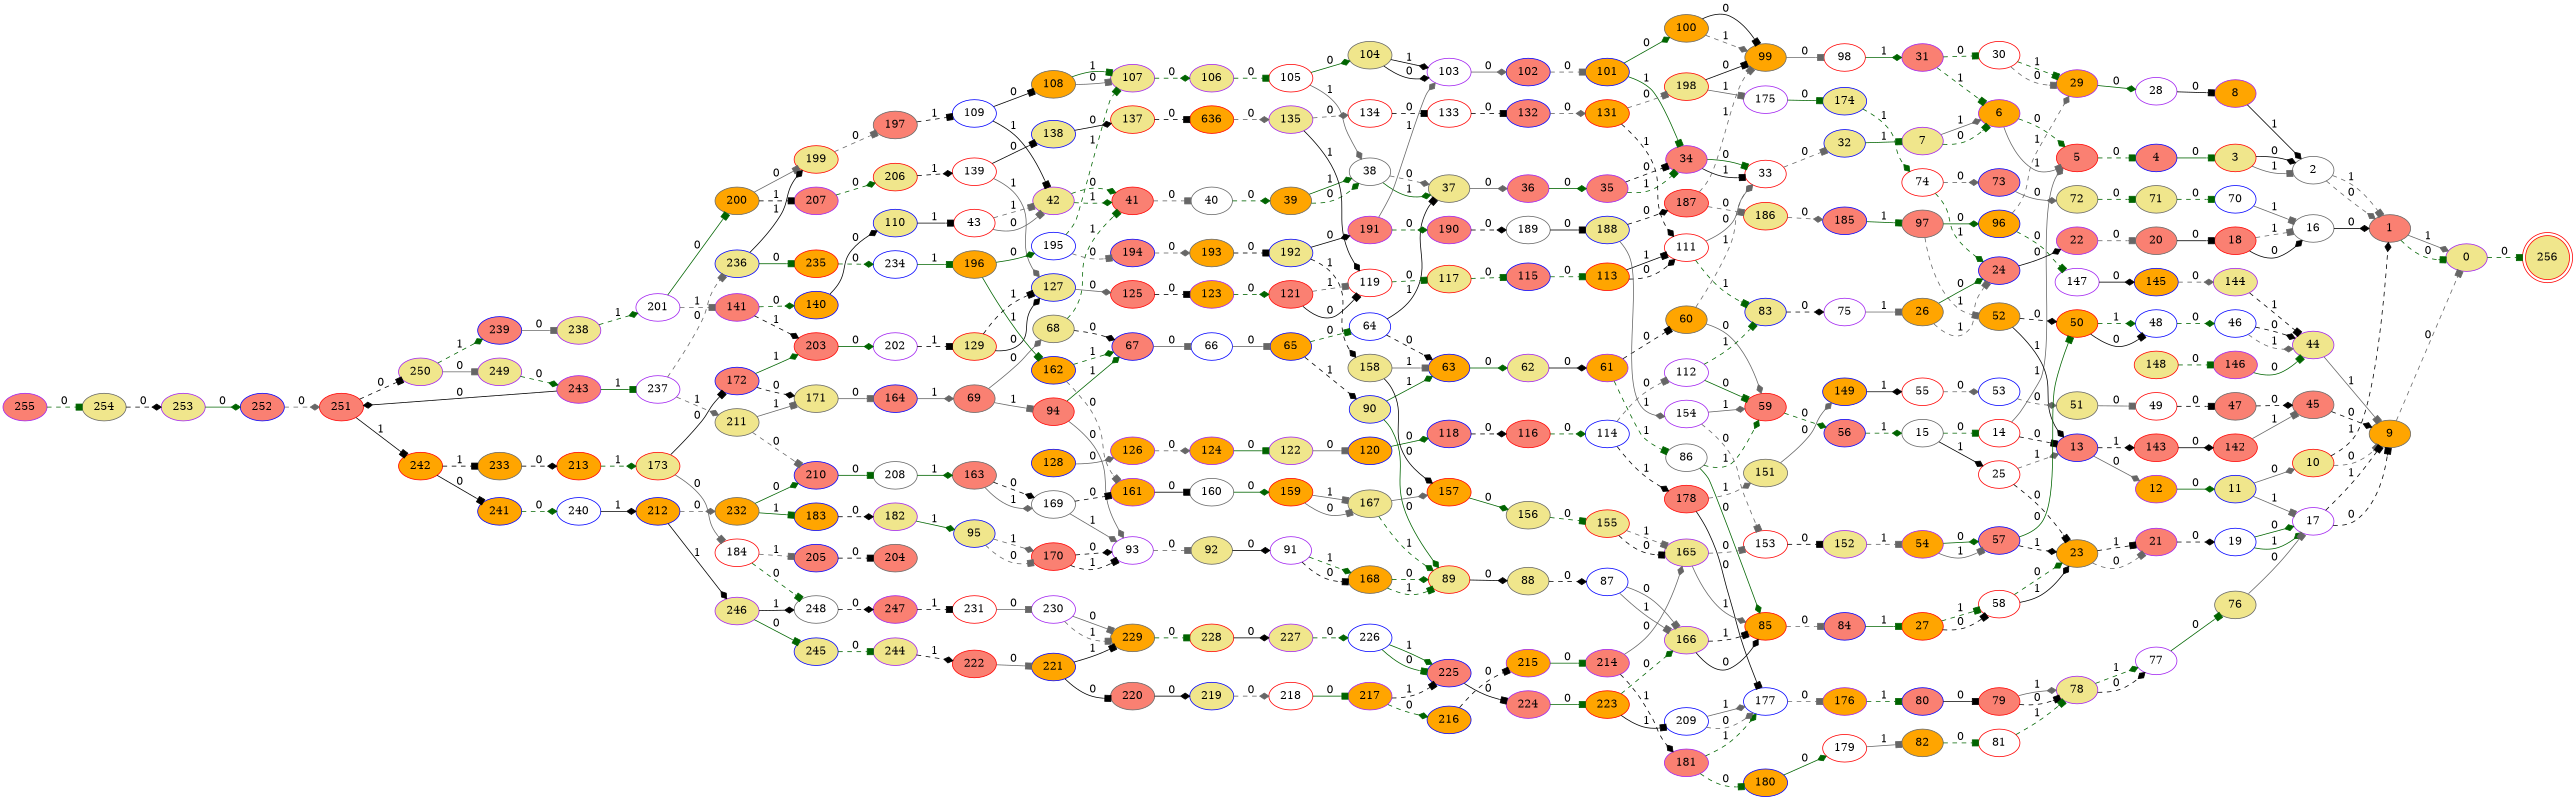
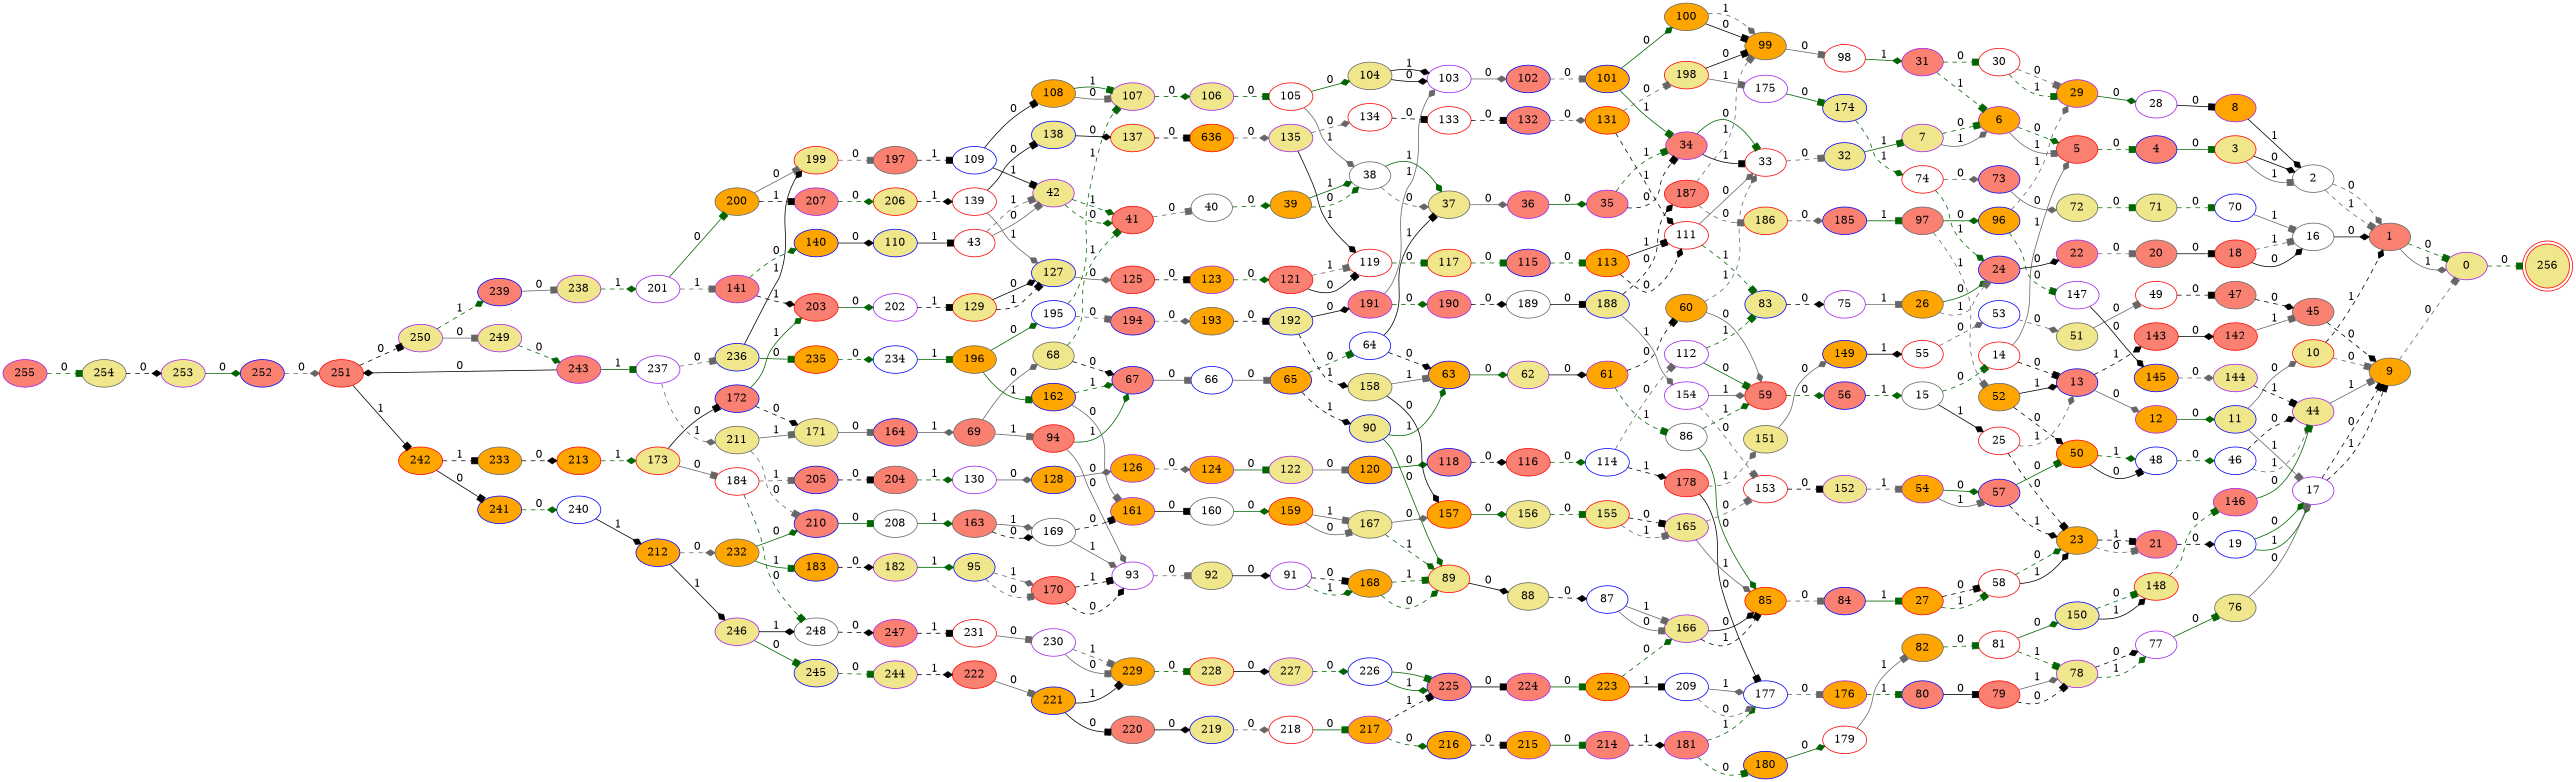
(1098, 425) -> (1104, 444)
none -> (974, 480)
none -> (2077, 616)
(1661, 618) -> none
